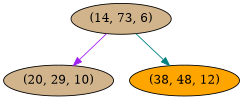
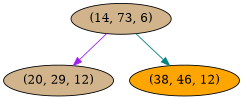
(59, 81) -> (59, 81)
(185, 81) -> (185, 81)
